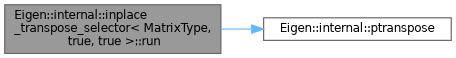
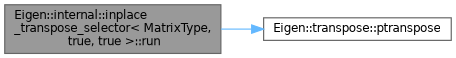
(357, 29) -> (357, 29)
